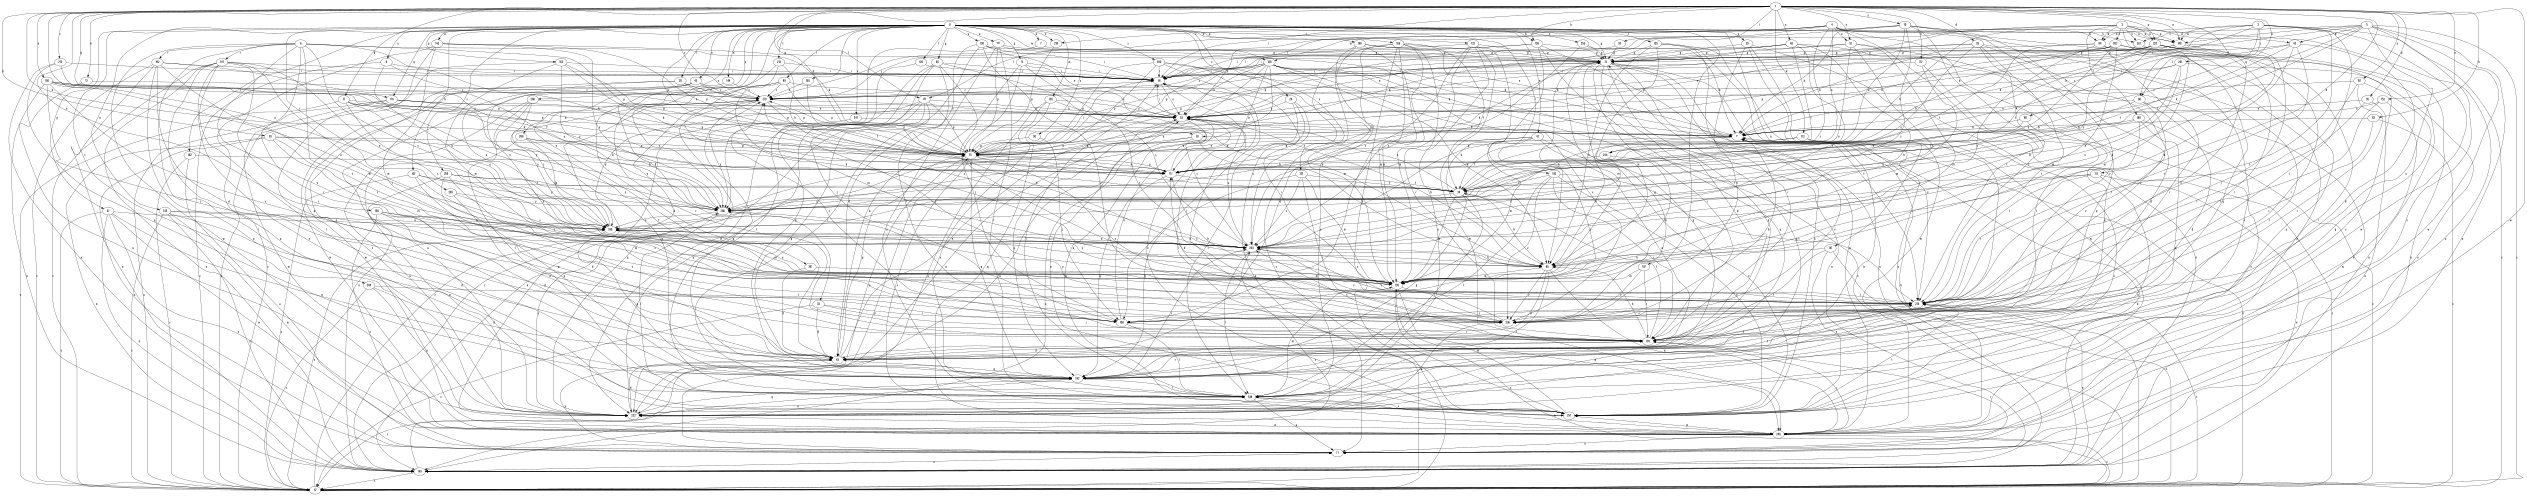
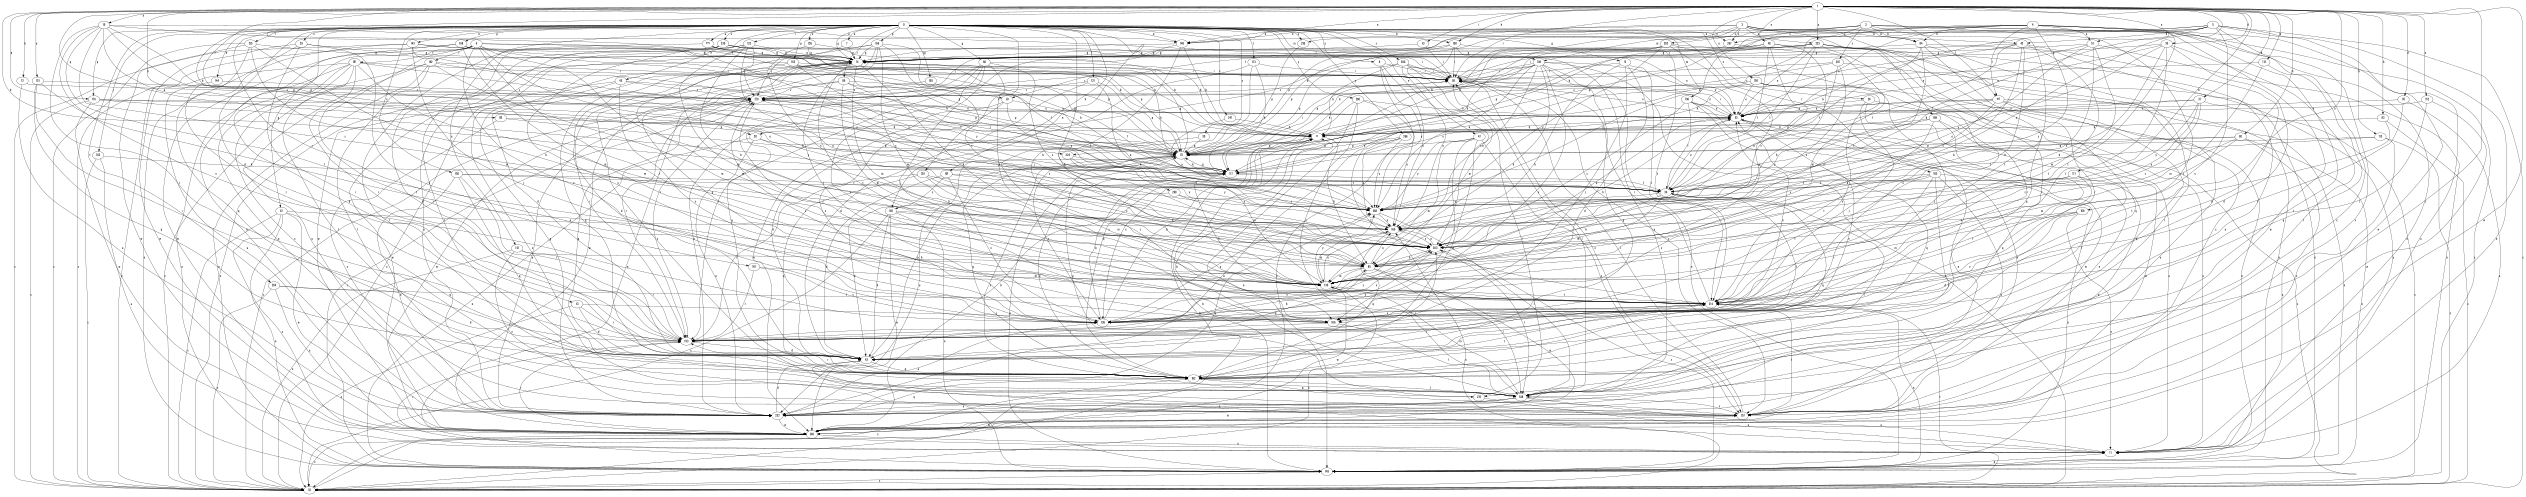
(921, 62) -> none
(506, 117) -> none
none -> (1686, 147)
(328, 154) -> (853, 161)
none -> (1730, 203)
(810, 267) -> none
(285, 305) -> (925, 195)
(484, 345) -> (1342, 392)
(1473, 350) -> none
(1090, 401) -> none
(1527, 469) -> (1933, 460)
